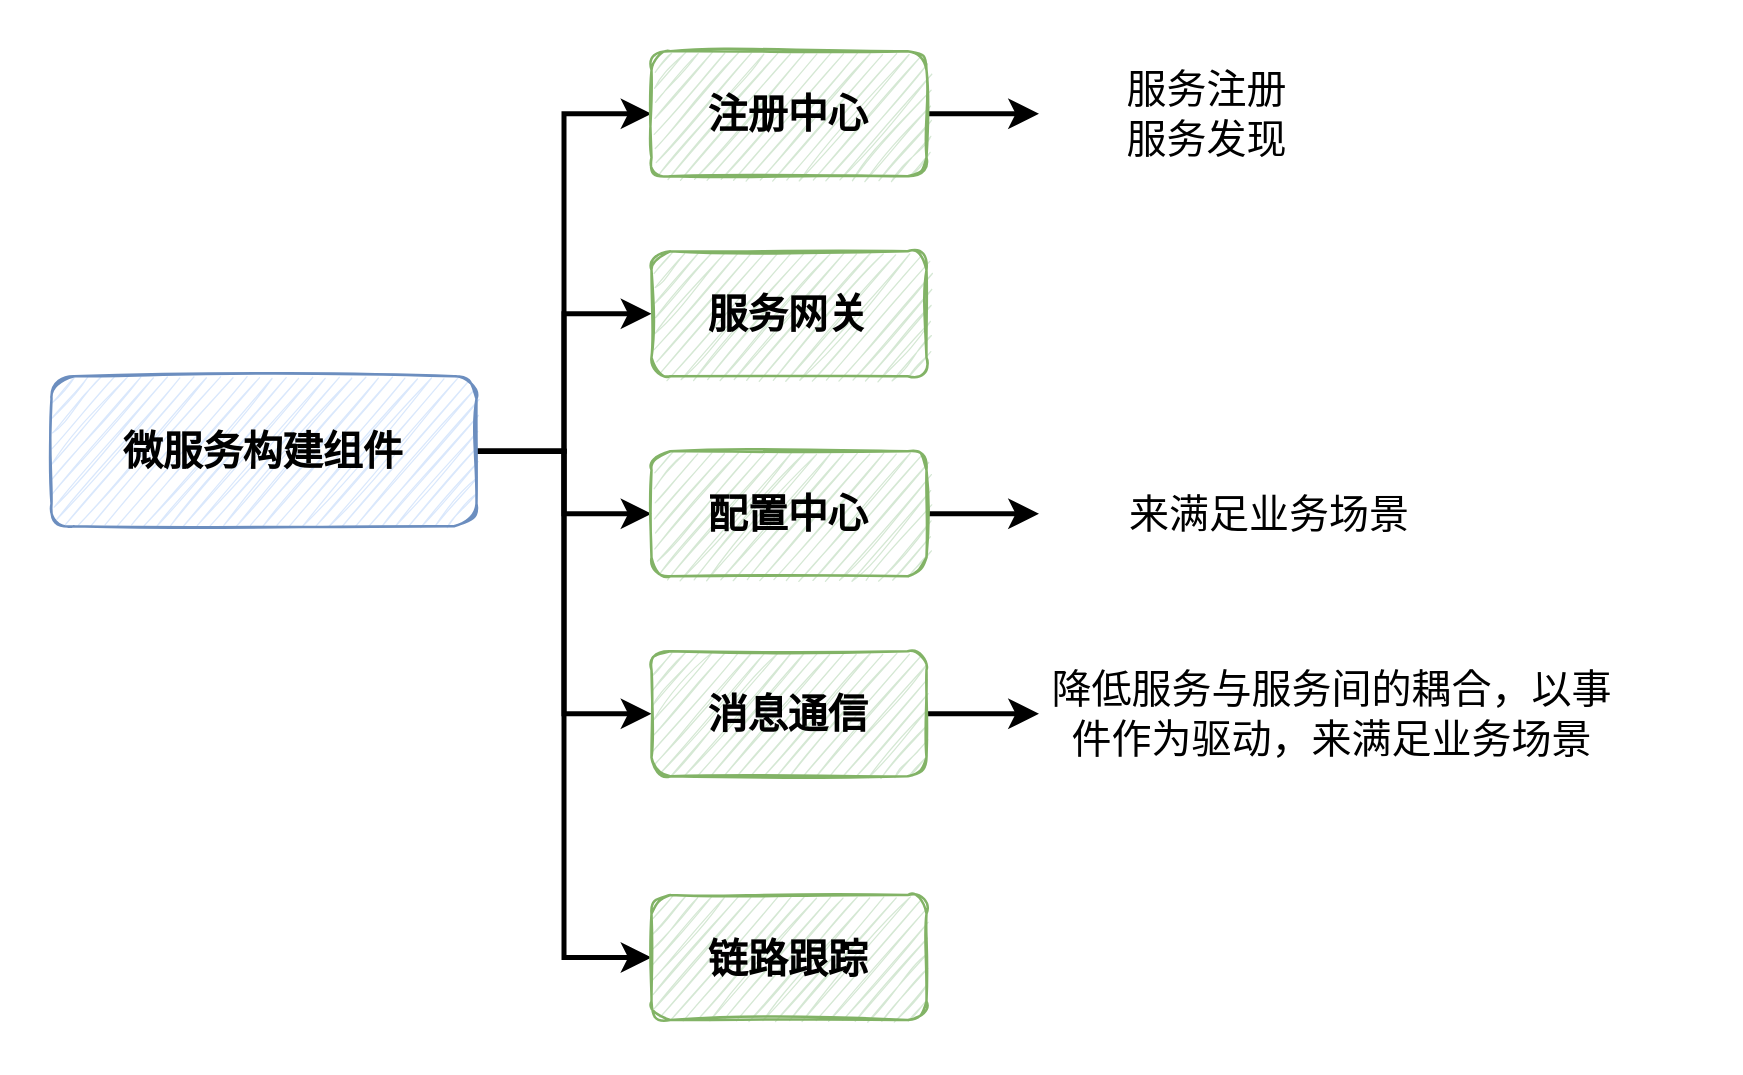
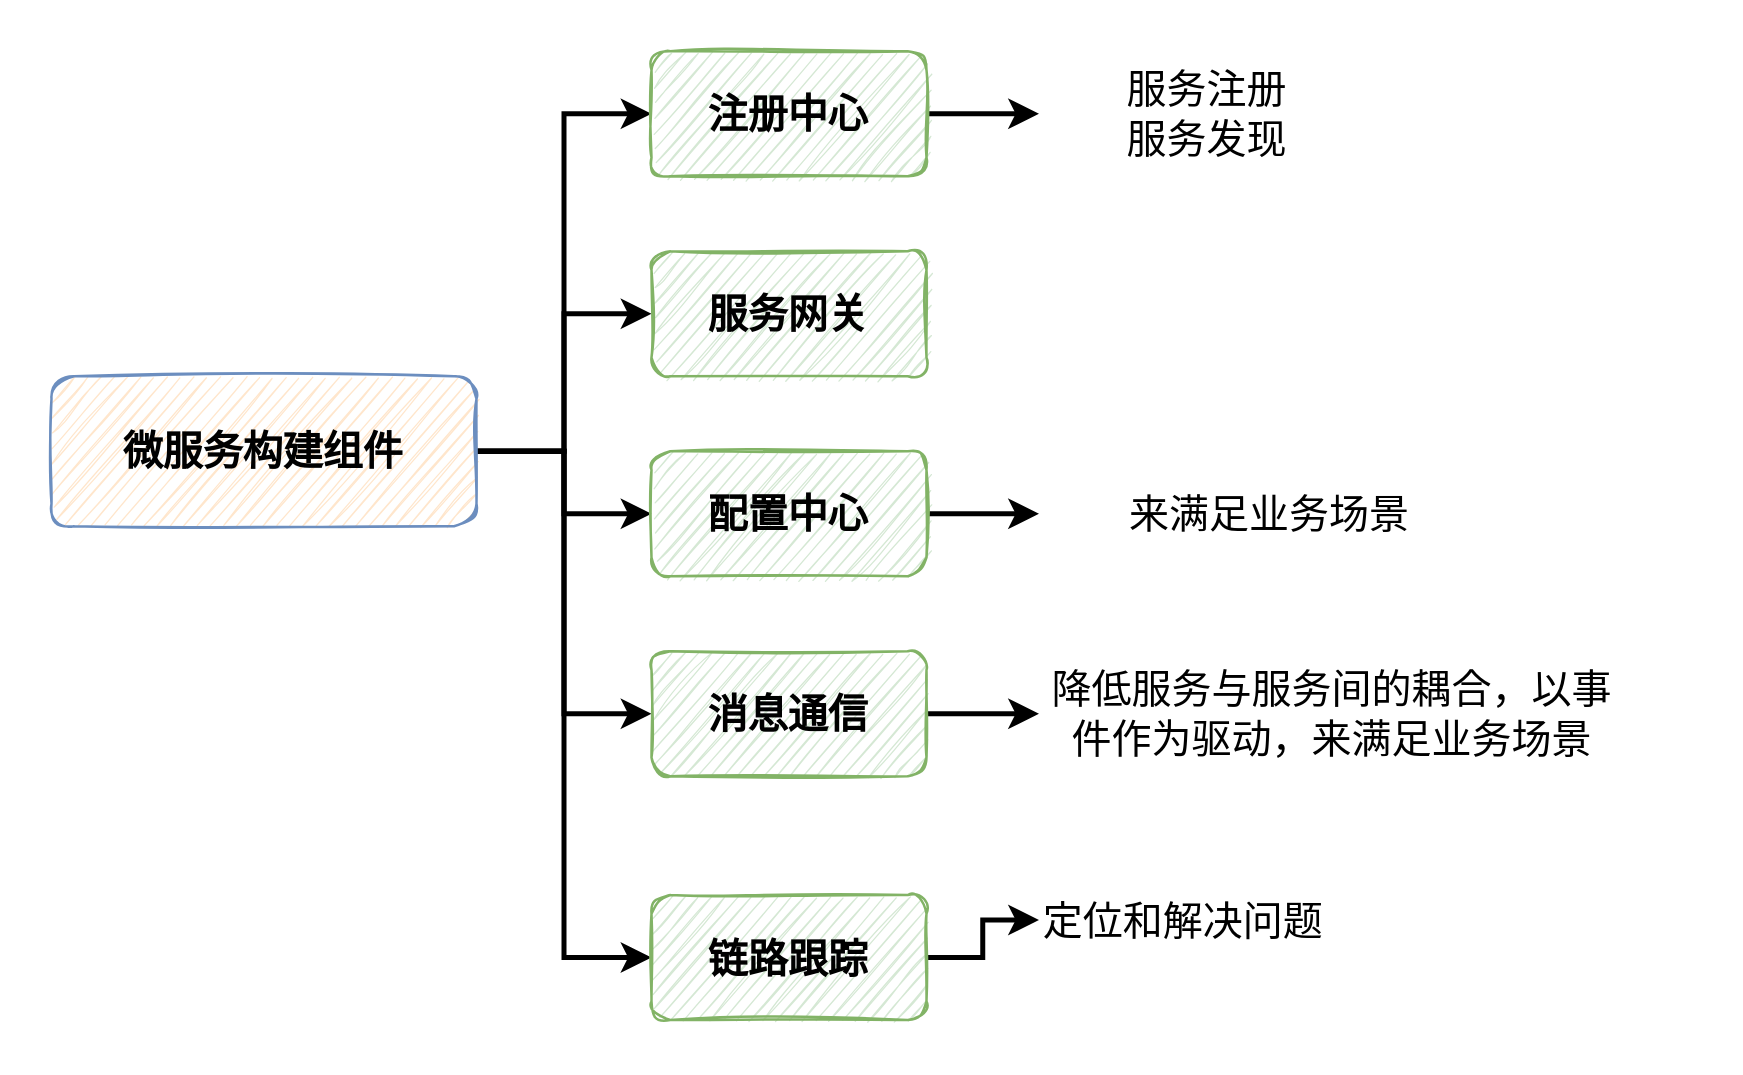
(264, 451) -> (264, 451)
none -> (1364, 920)
none -> (983, 948)
